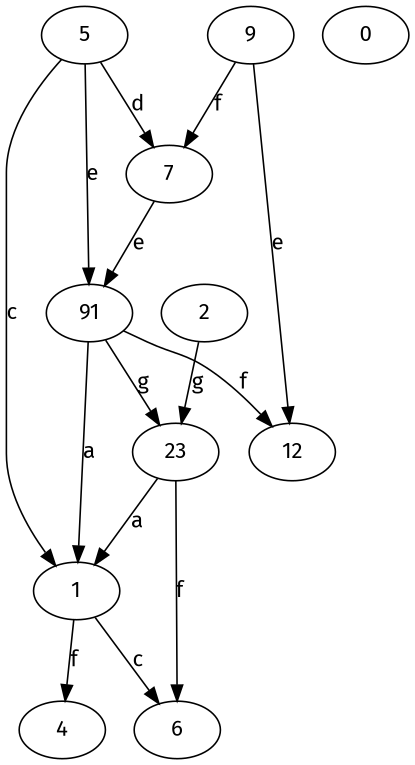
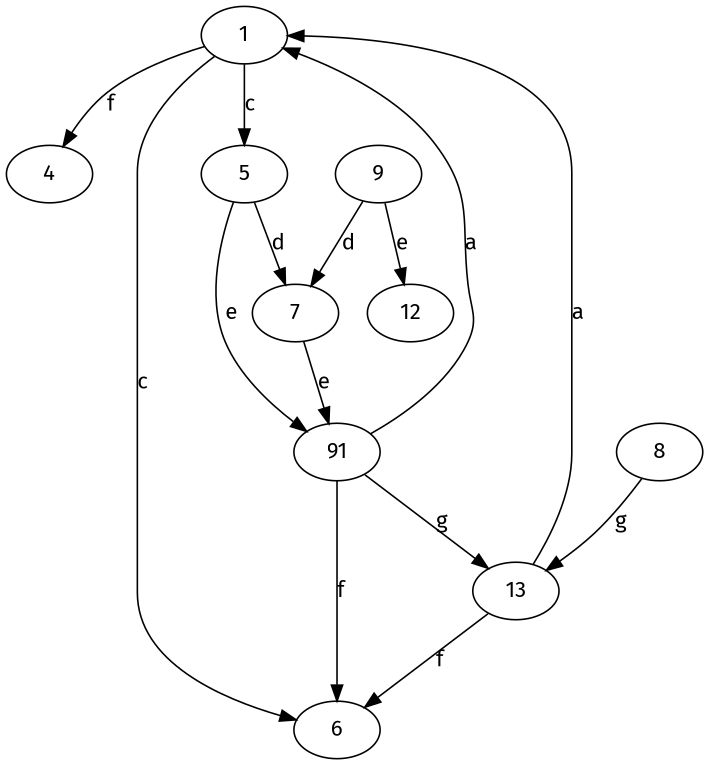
(366, 35) -> none
(218, 105) -> (349, 244)
(6, 303) -> (244, 97)
(204, 313) -> (660, 452)
(205, 367) -> (337, 583)
(176, 452) -> (516, 591)
